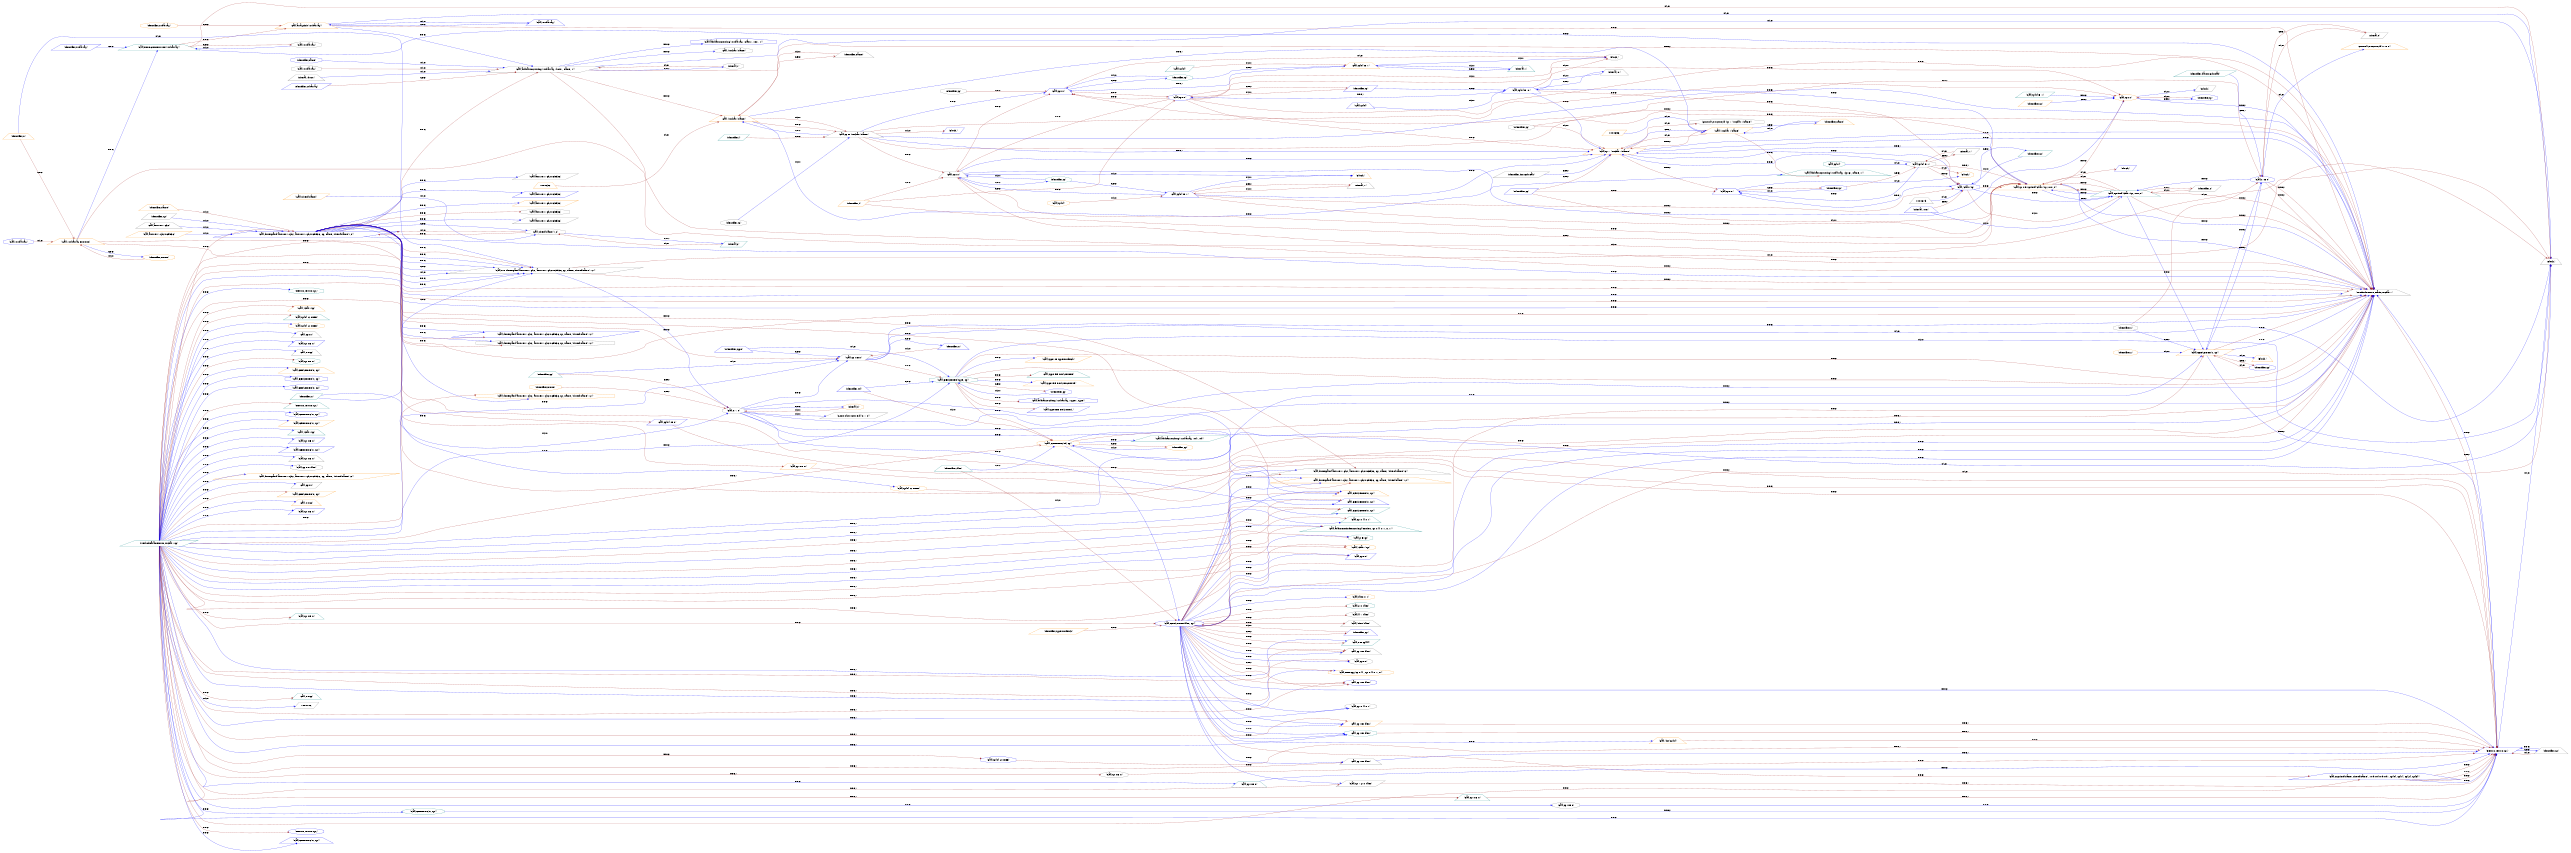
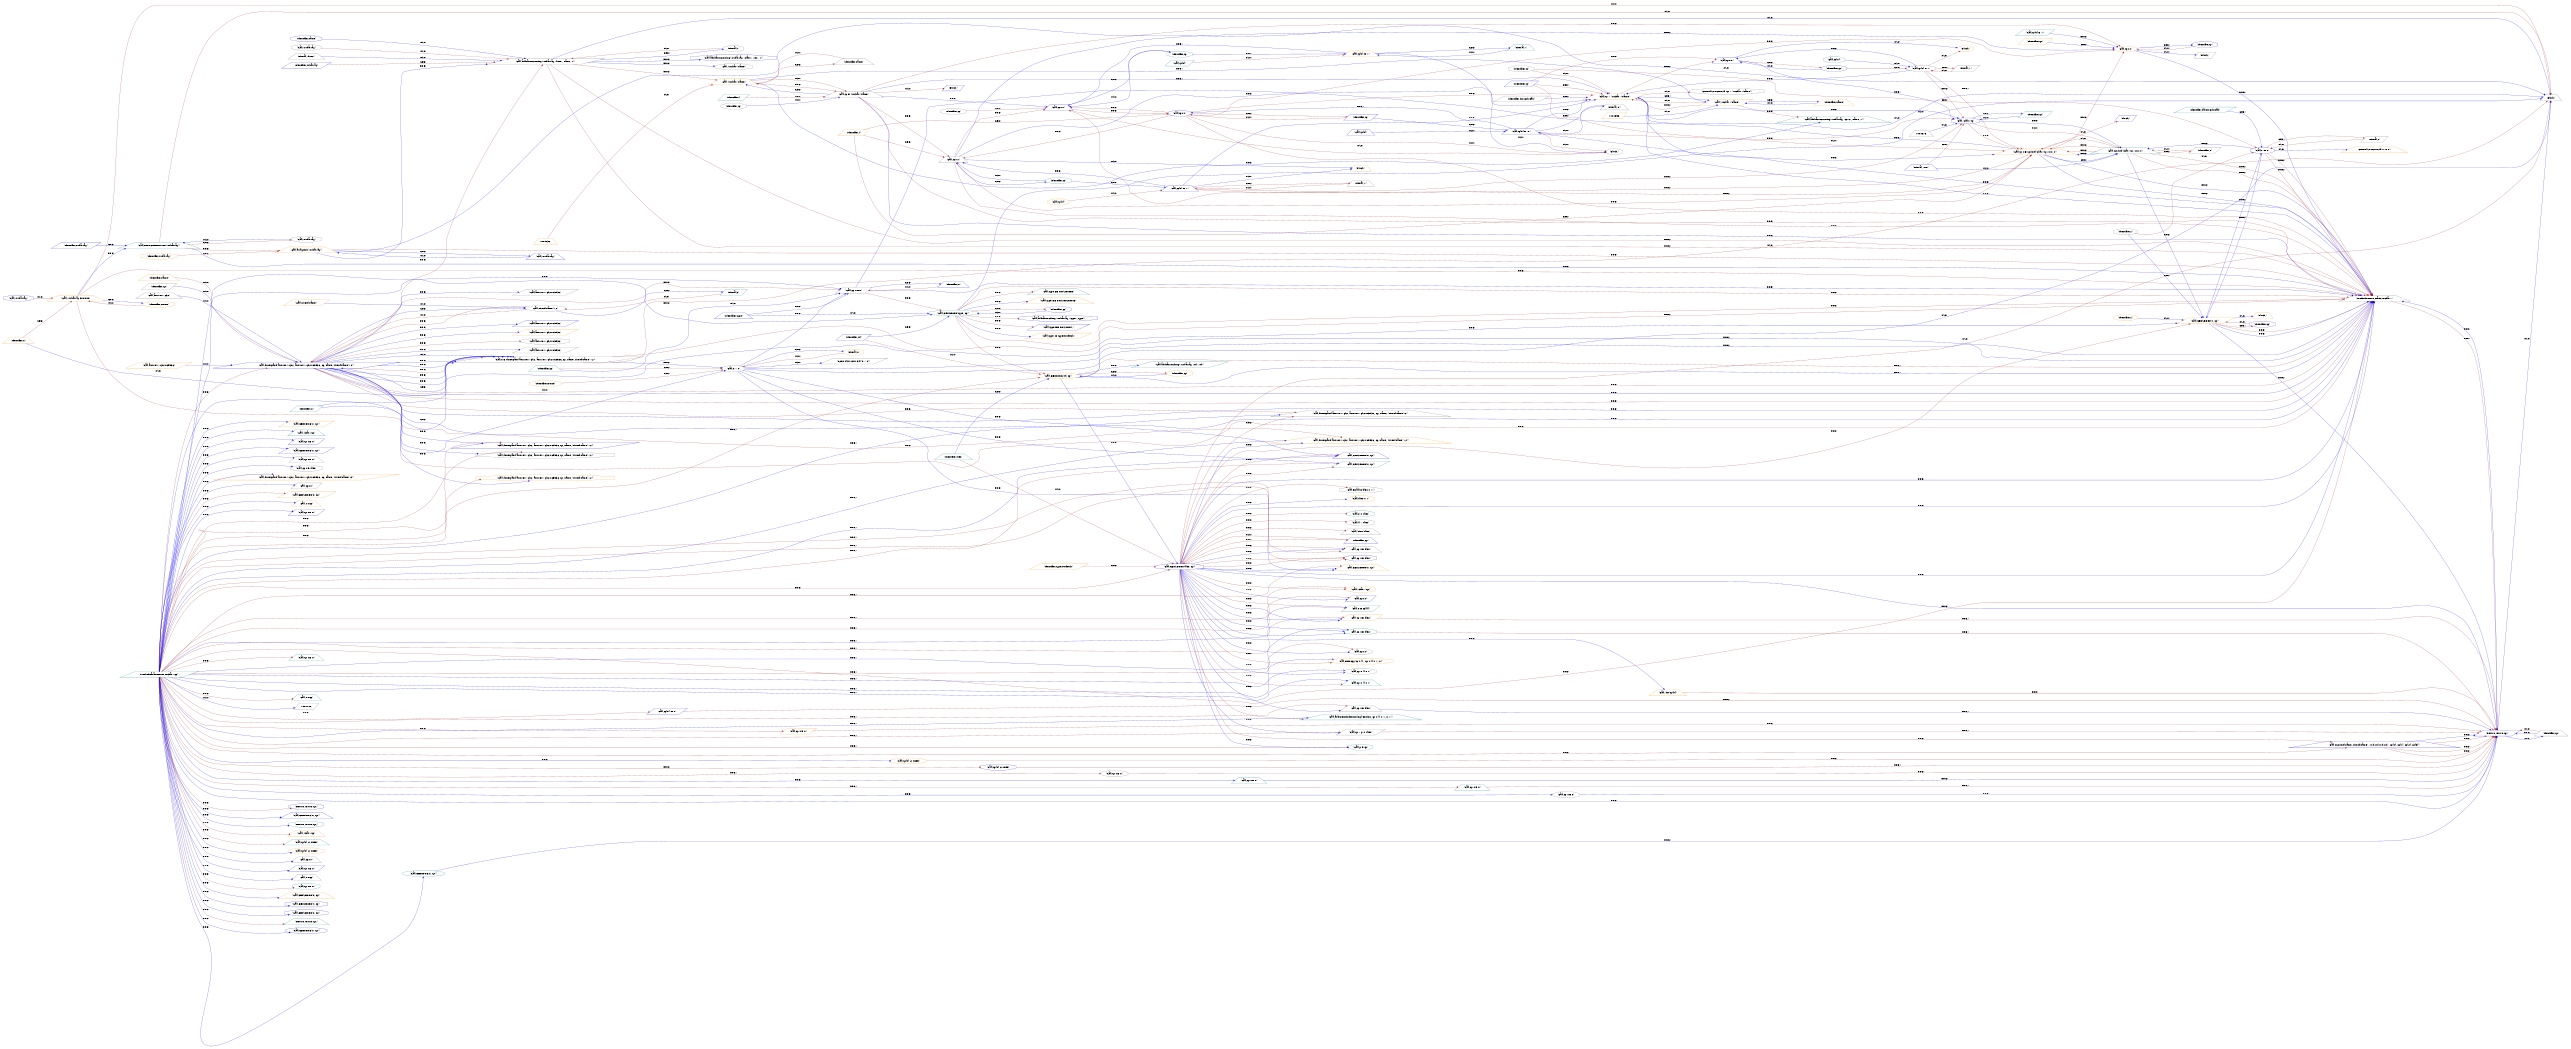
(854, 389) -> (854, 337)
none -> (1361, 490)
